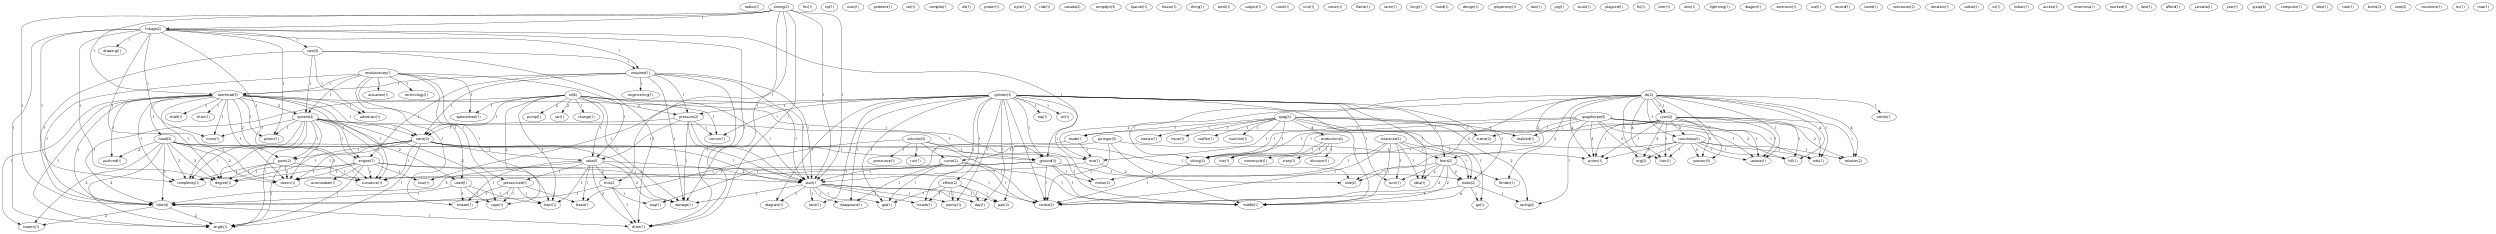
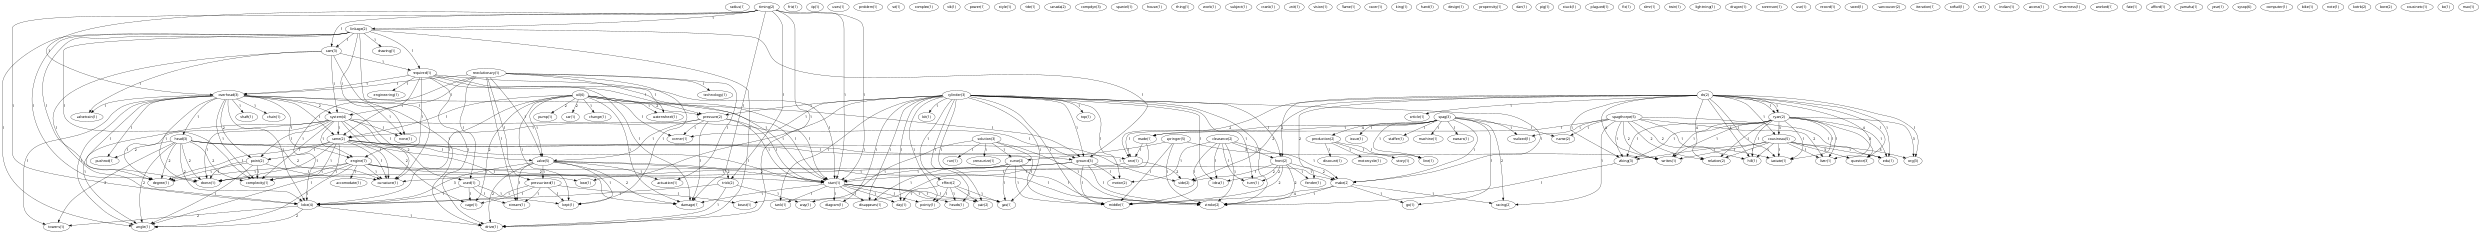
none -> (428, 17)
(271, 139) -> none
(586, 181) -> (605, 166)
